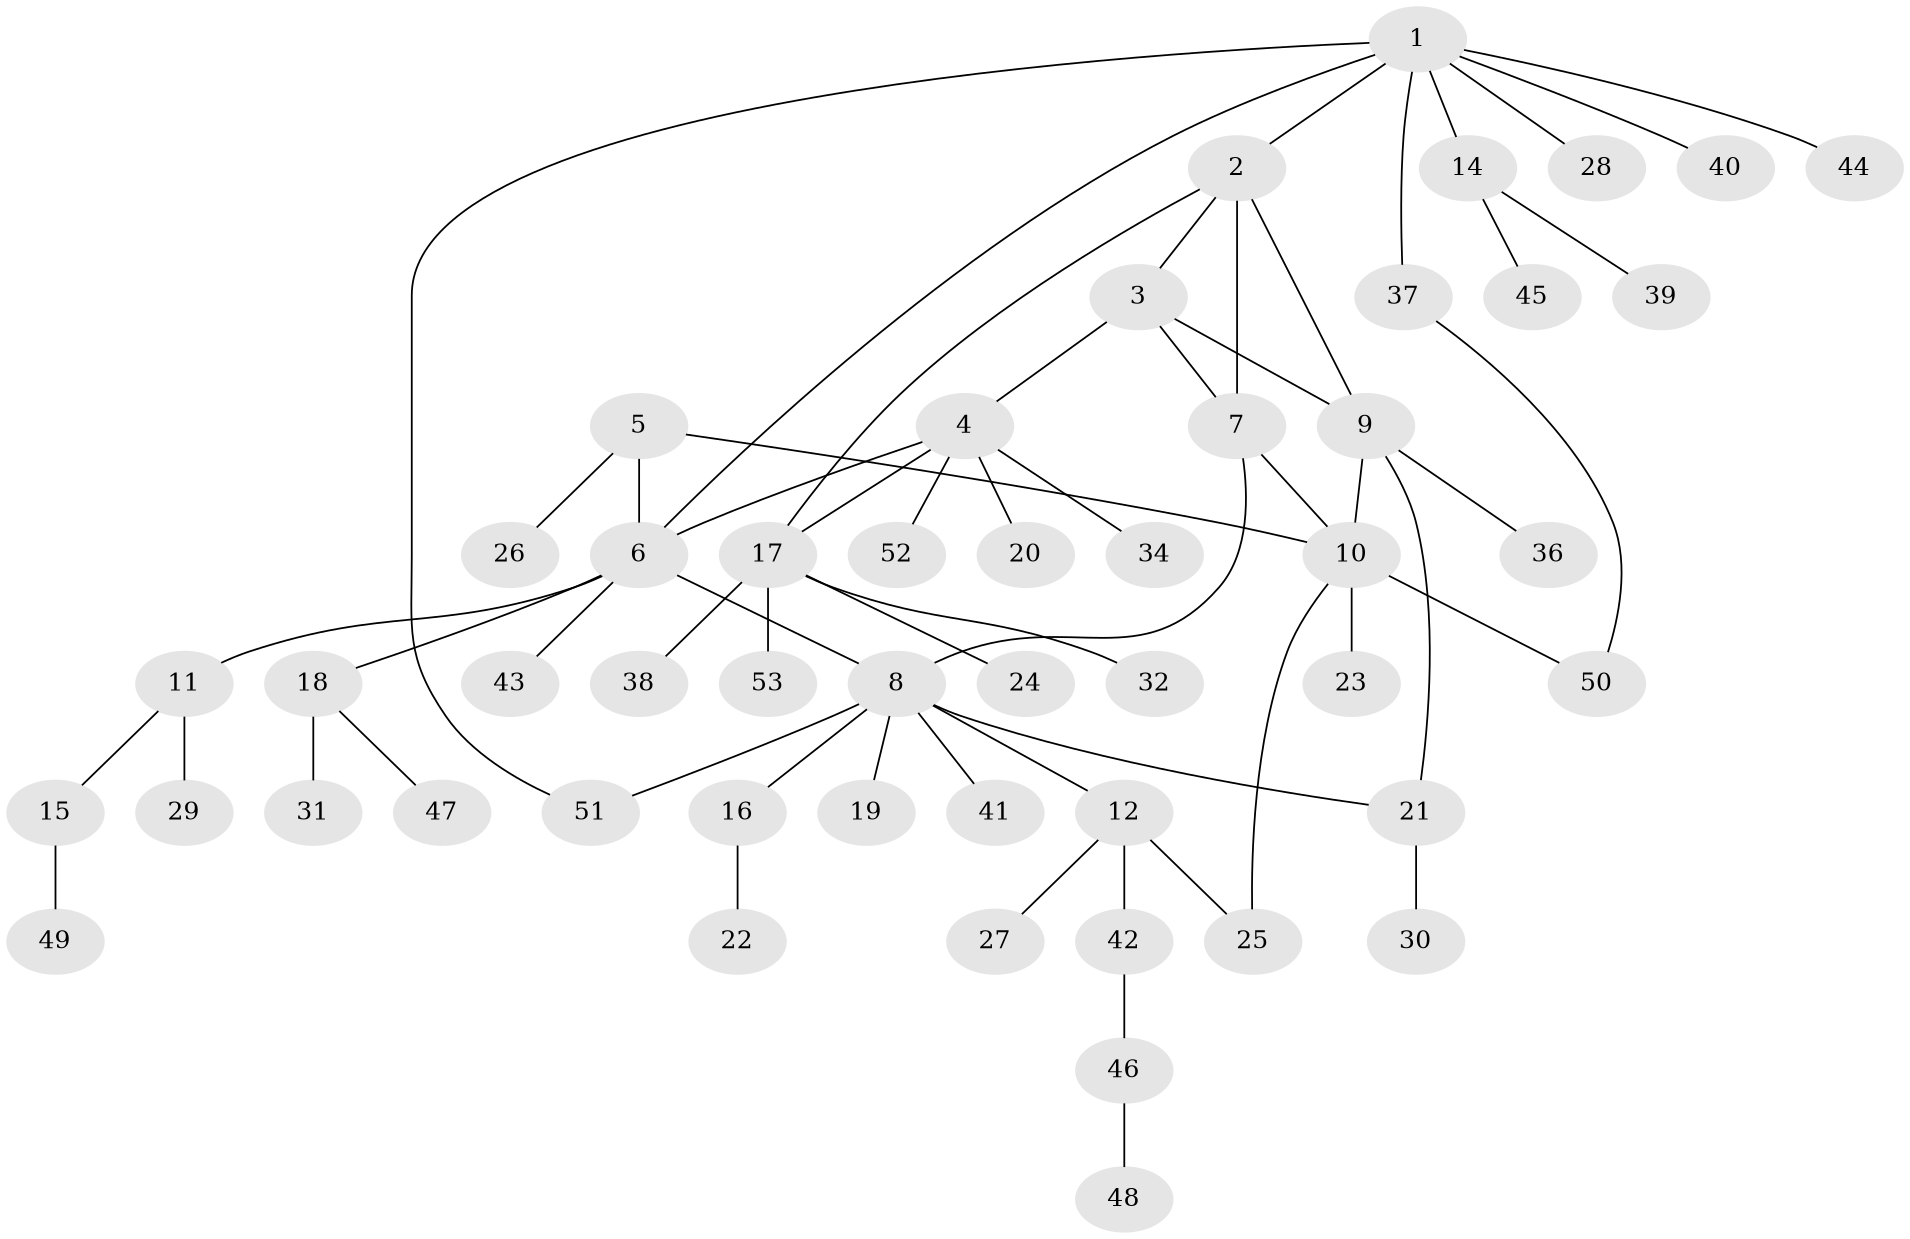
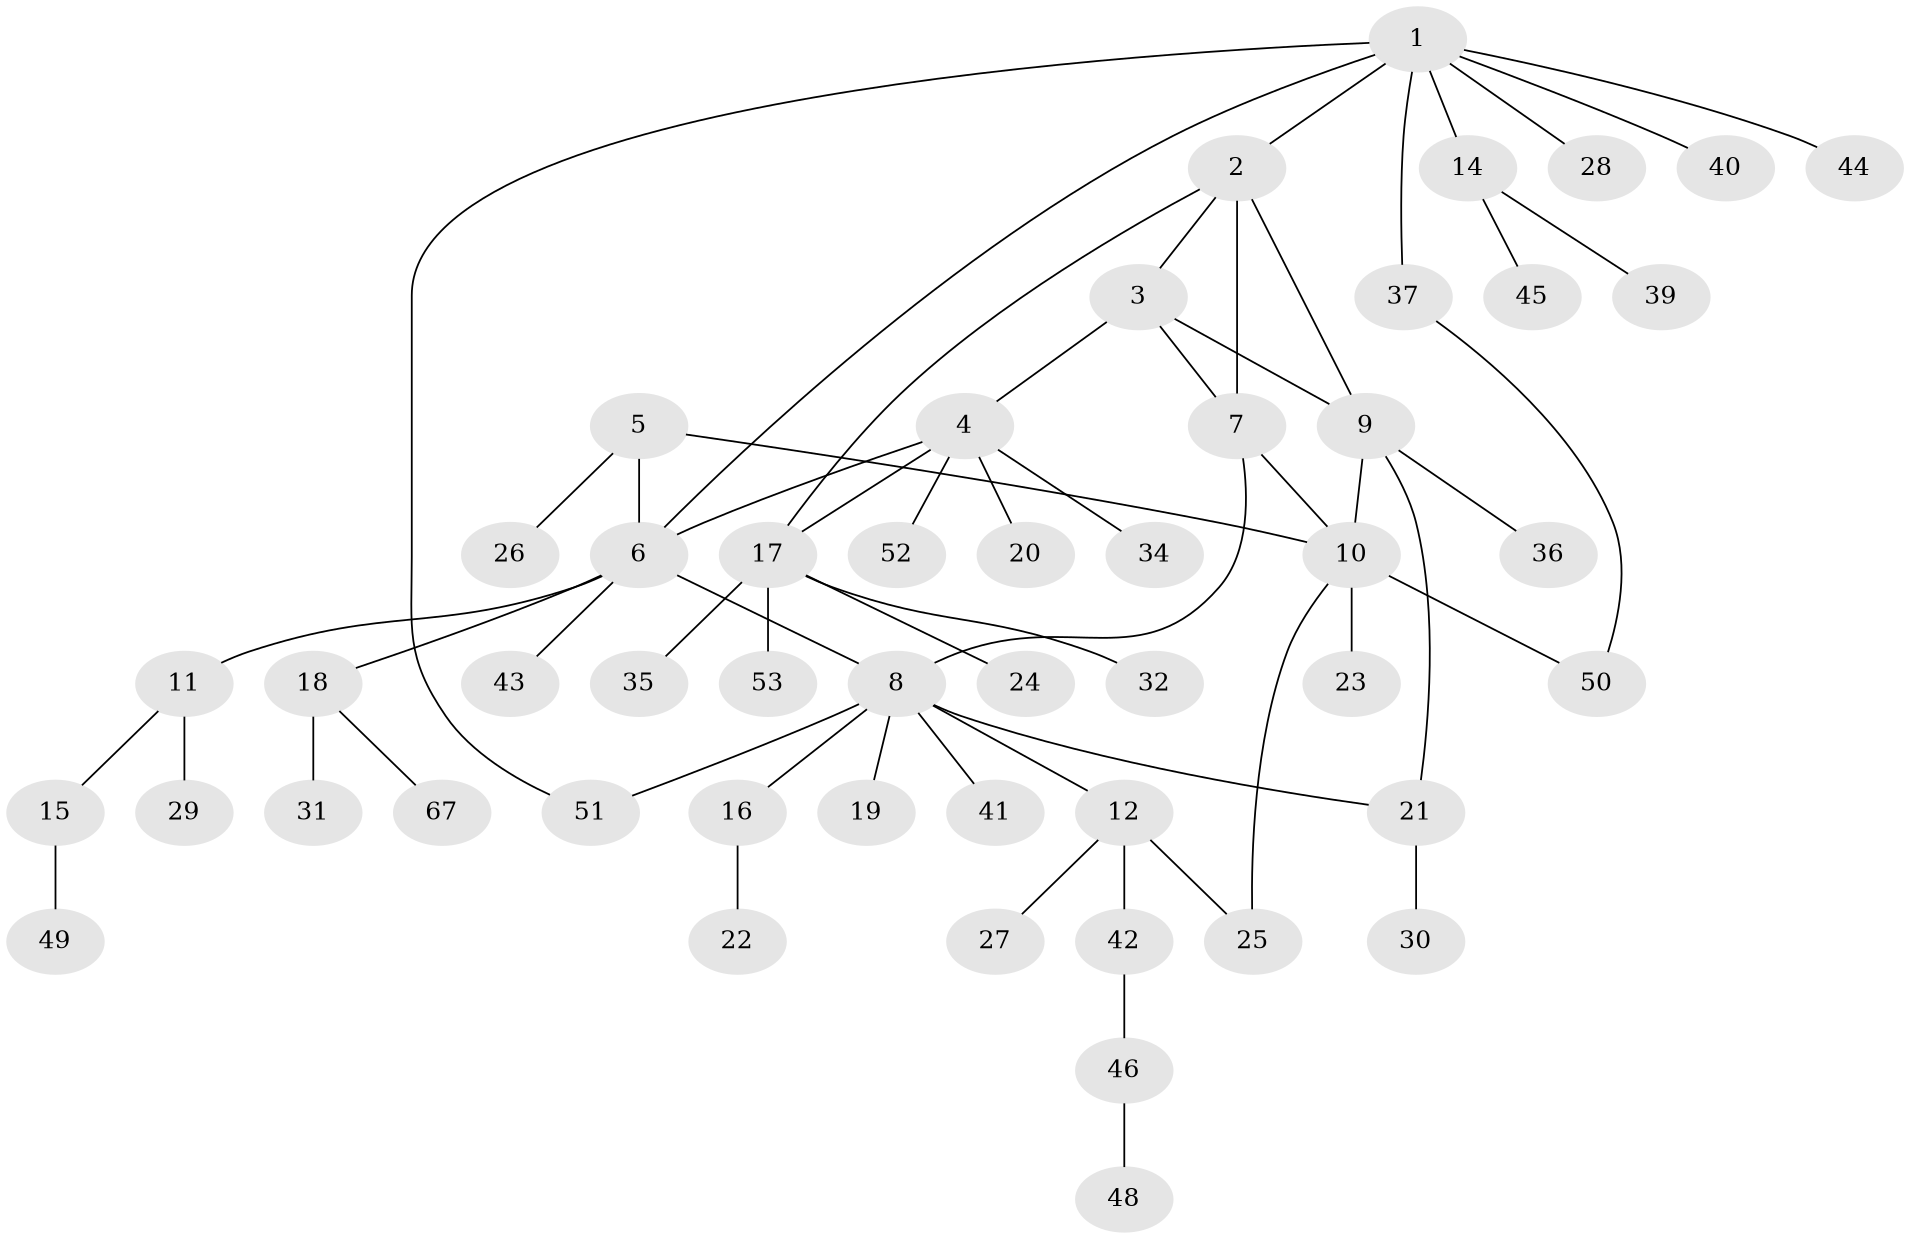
(639, 684) -> (639, 684)
(442, 813) -> (442, 813)
